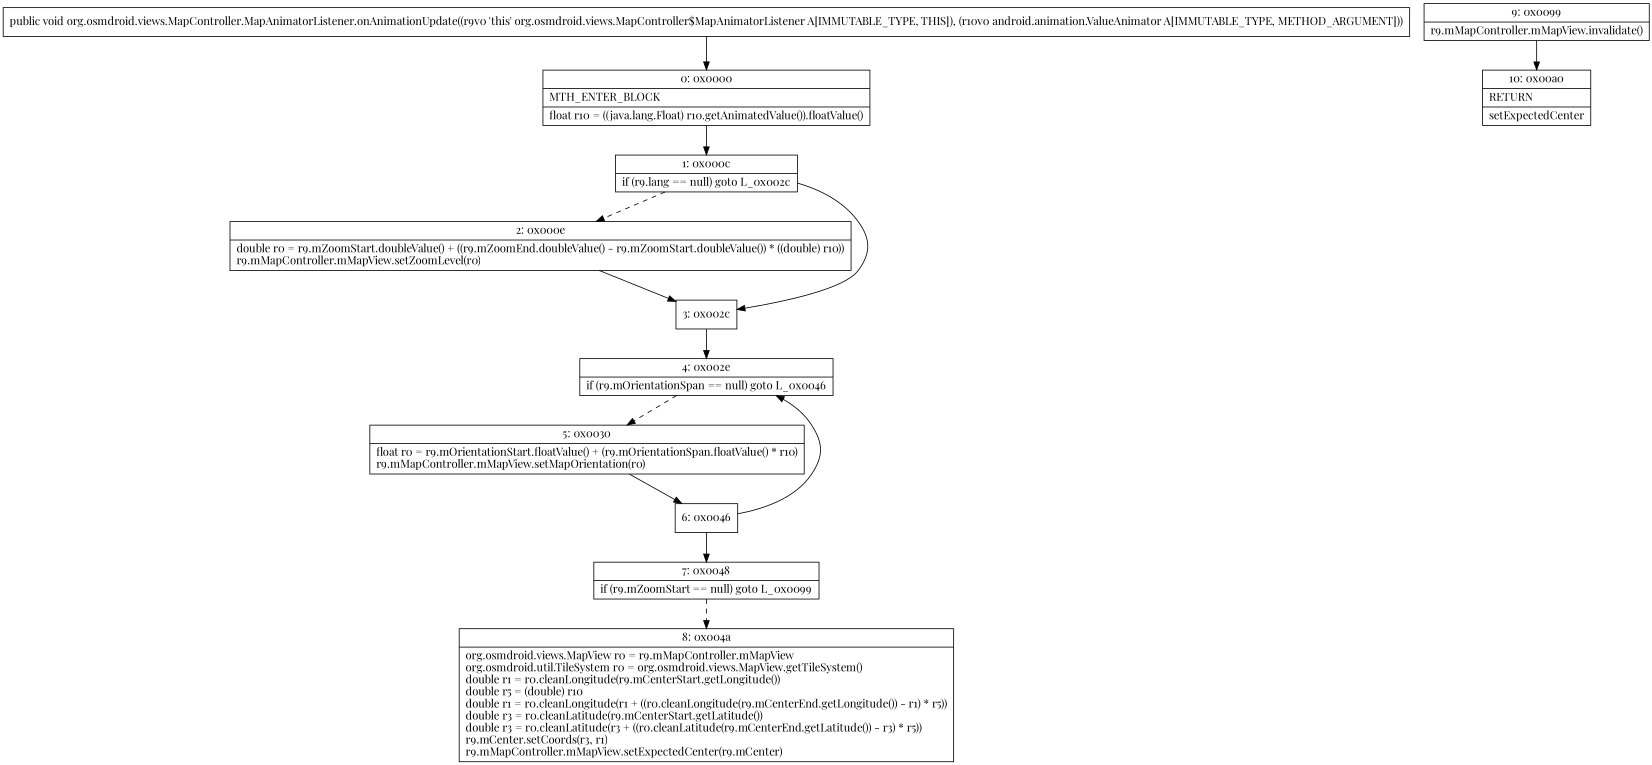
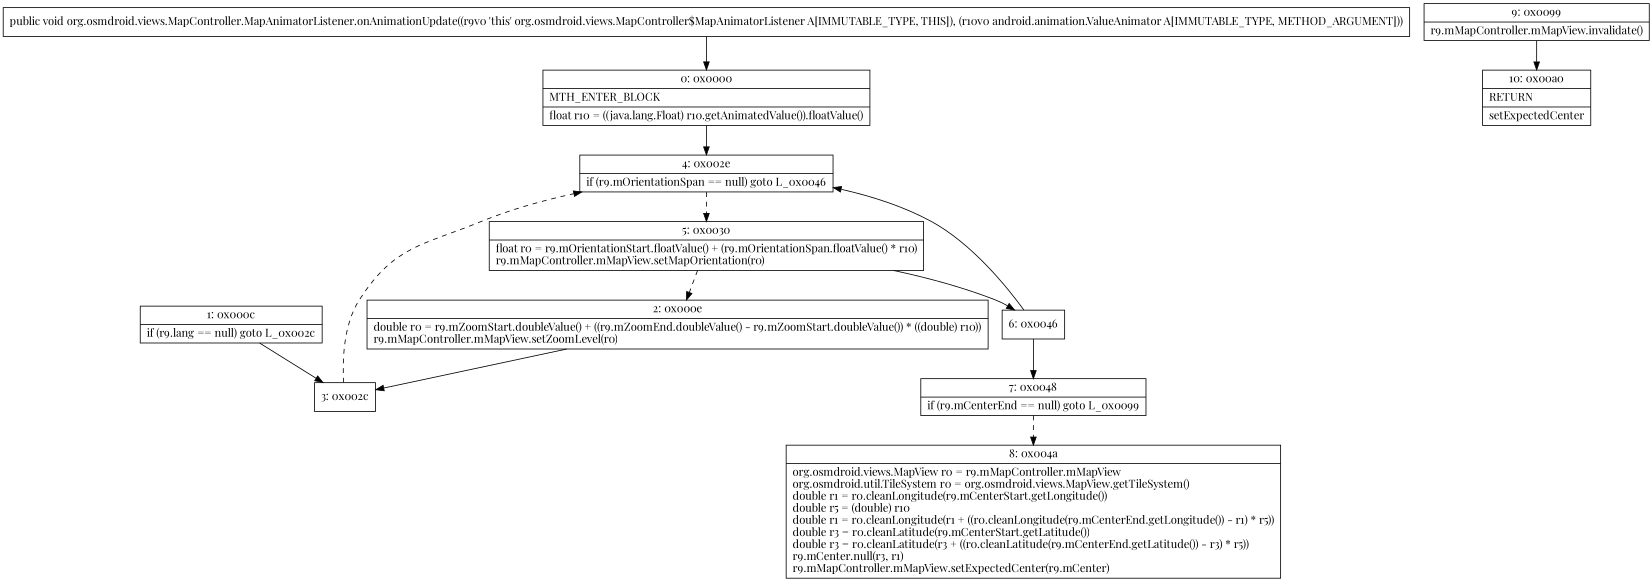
(706, 136) -> (706, 136)
(634, 205) -> (693, 281)
(706, 340) -> (417, 247)
(706, 589) -> (1033, 406)
(537, 740) -> (848, 557)
